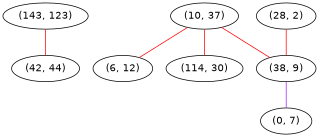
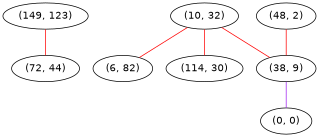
(46, 16) -> (46, 16)
(205, 16) -> (205, 16)
(286, 16) -> (286, 16)
(46, 69) -> (46, 69)
(123, 69) -> (123, 69)
(286, 121) -> (286, 121)
